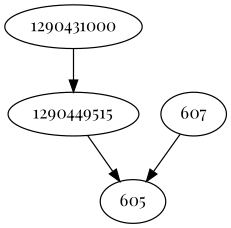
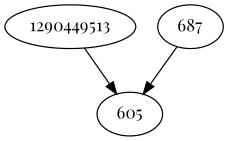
(73, 27) -> none
(73, 114) -> (70, 27)
(194, 114) -> (191, 27)
